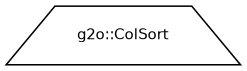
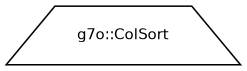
(123, 35) -> (123, 35)
